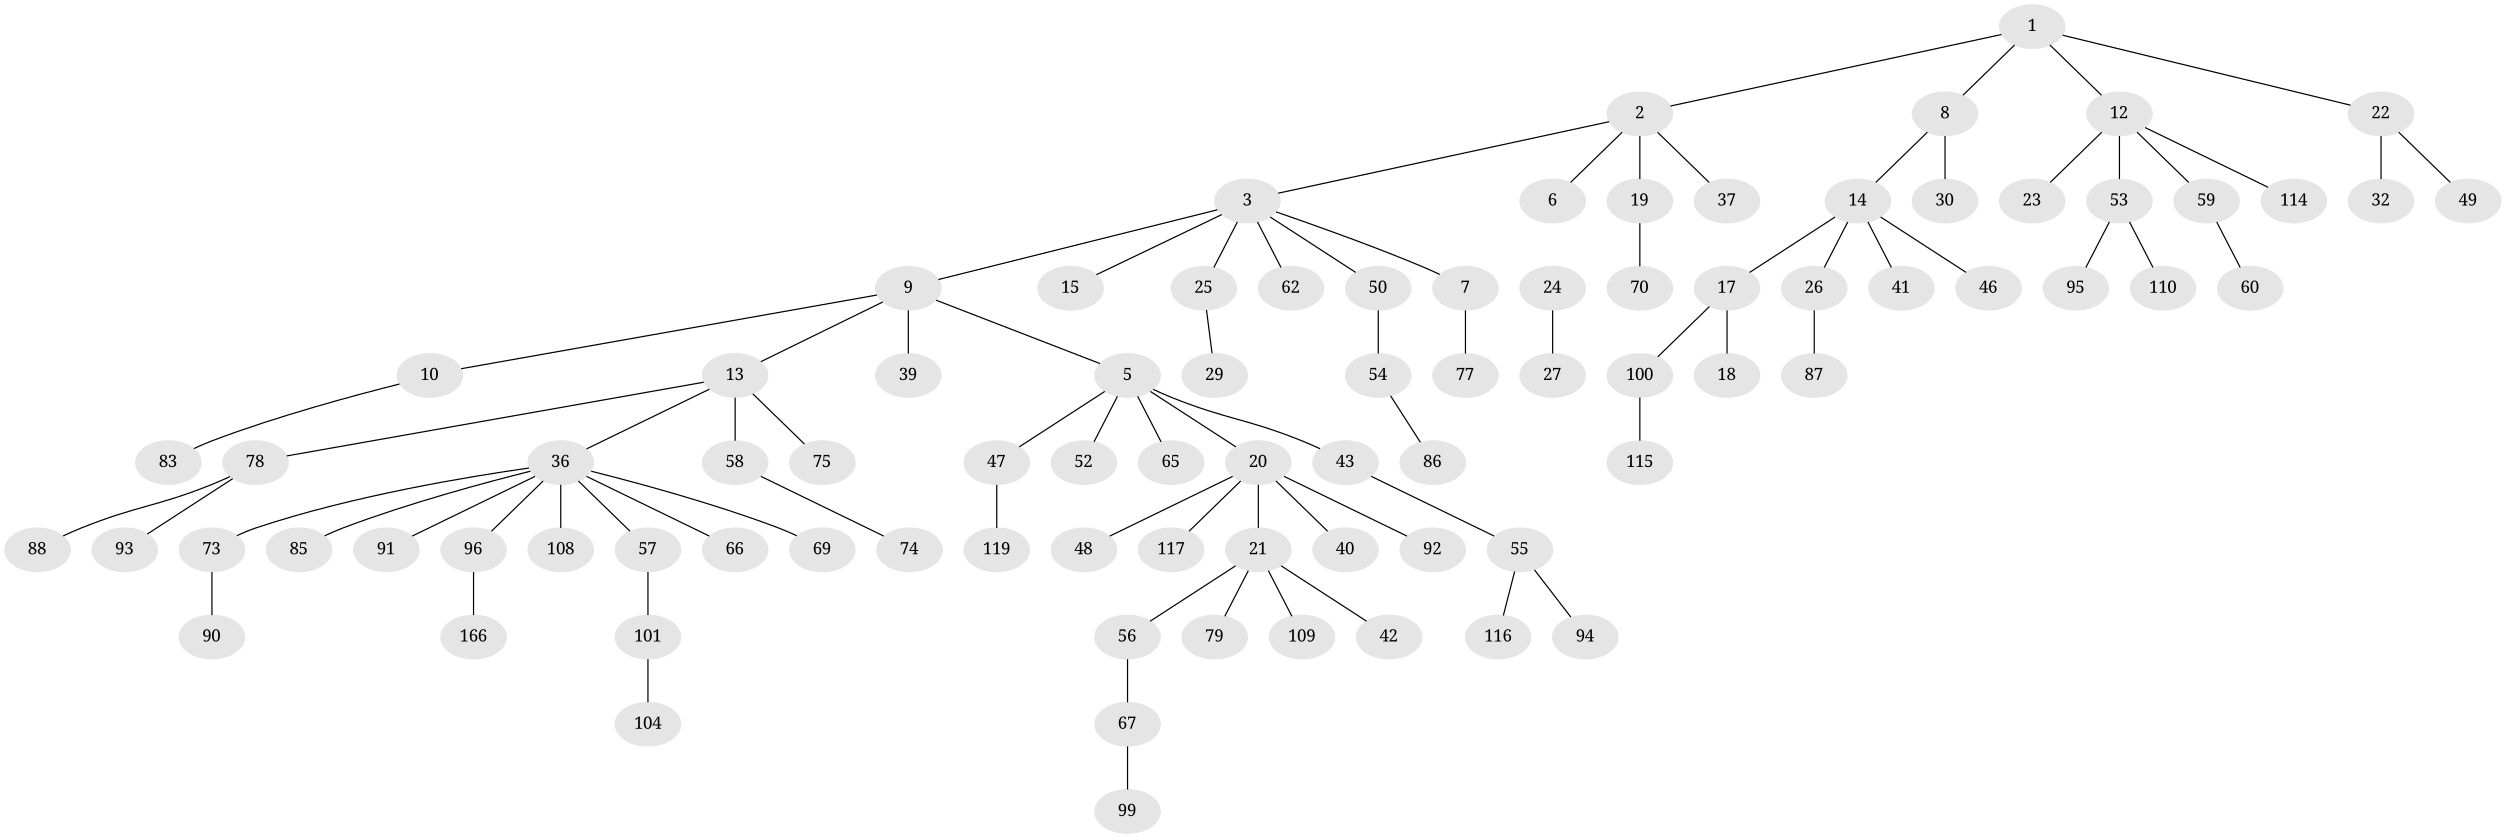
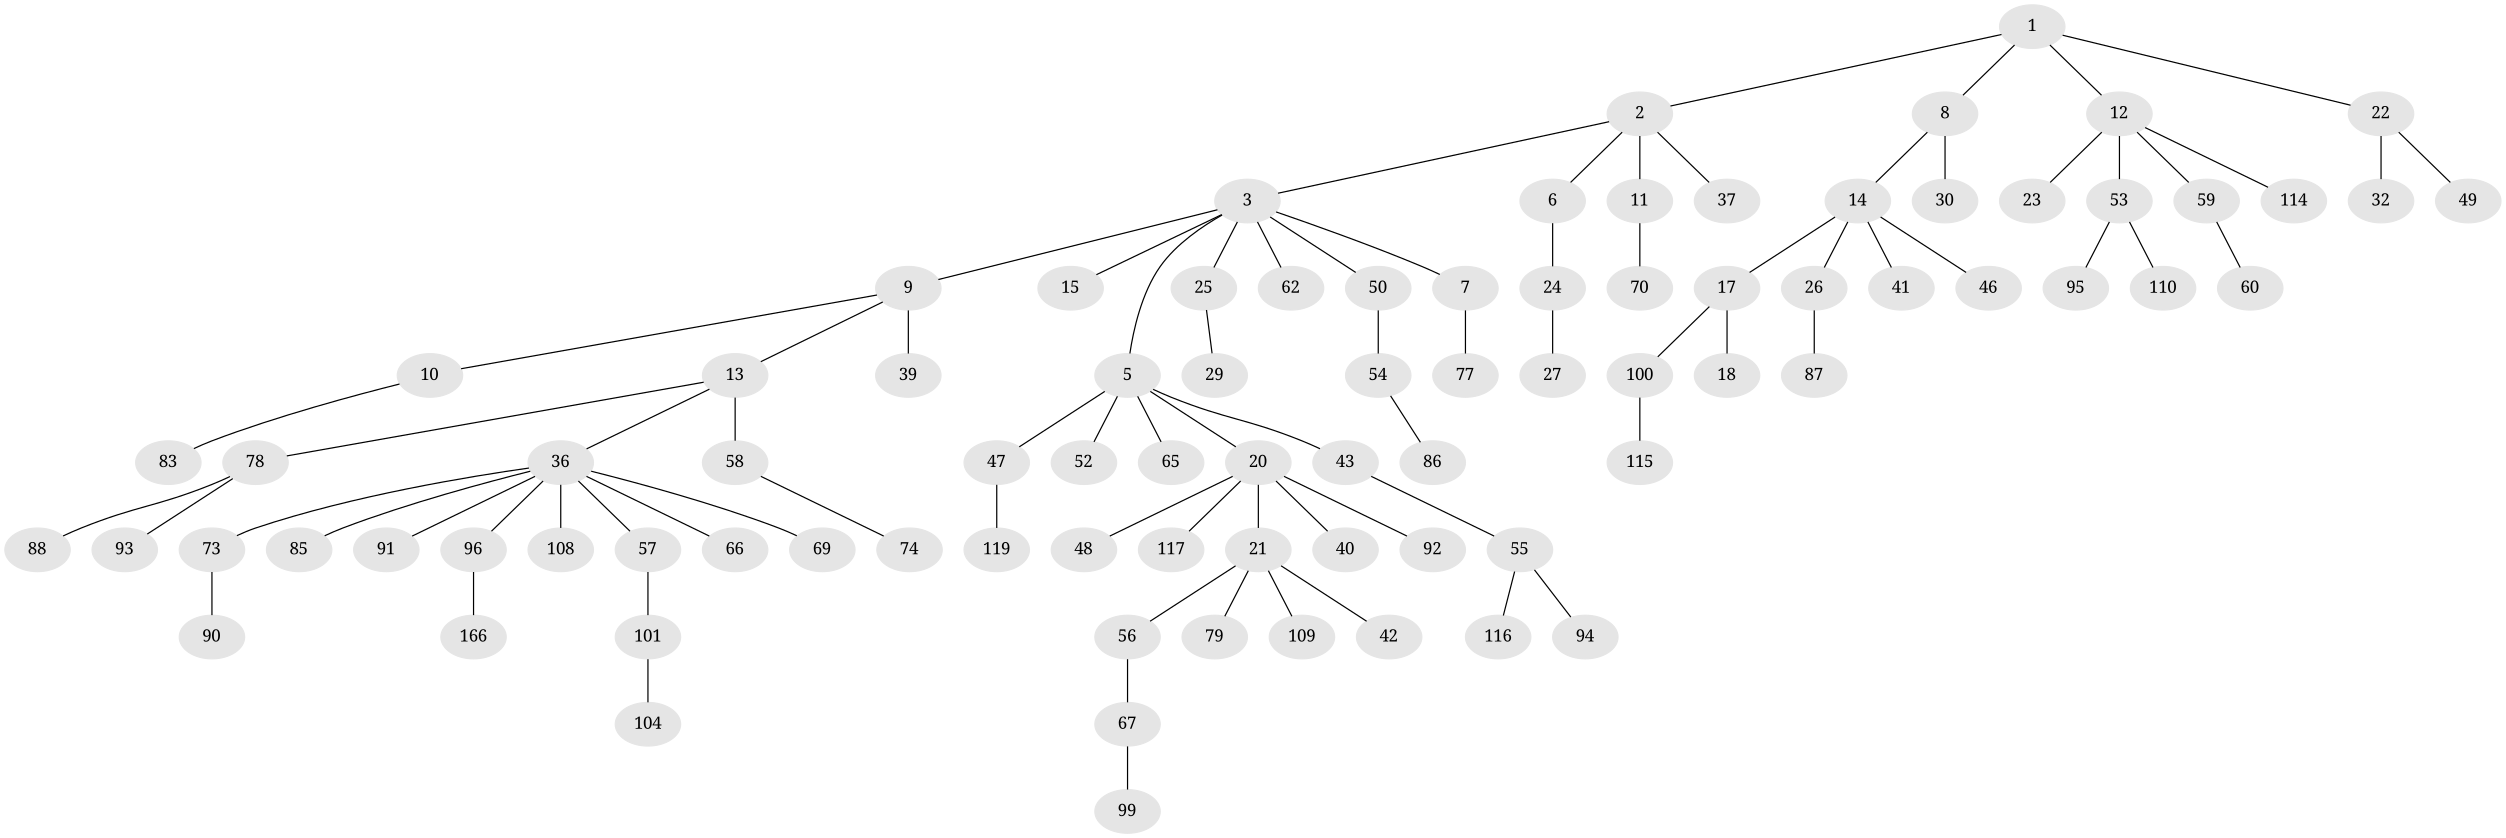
(1640, 201) -> (1640, 201)
none -> (1553, 245)
(1018, 332) -> (1157, 271)
(822, 463) -> none
